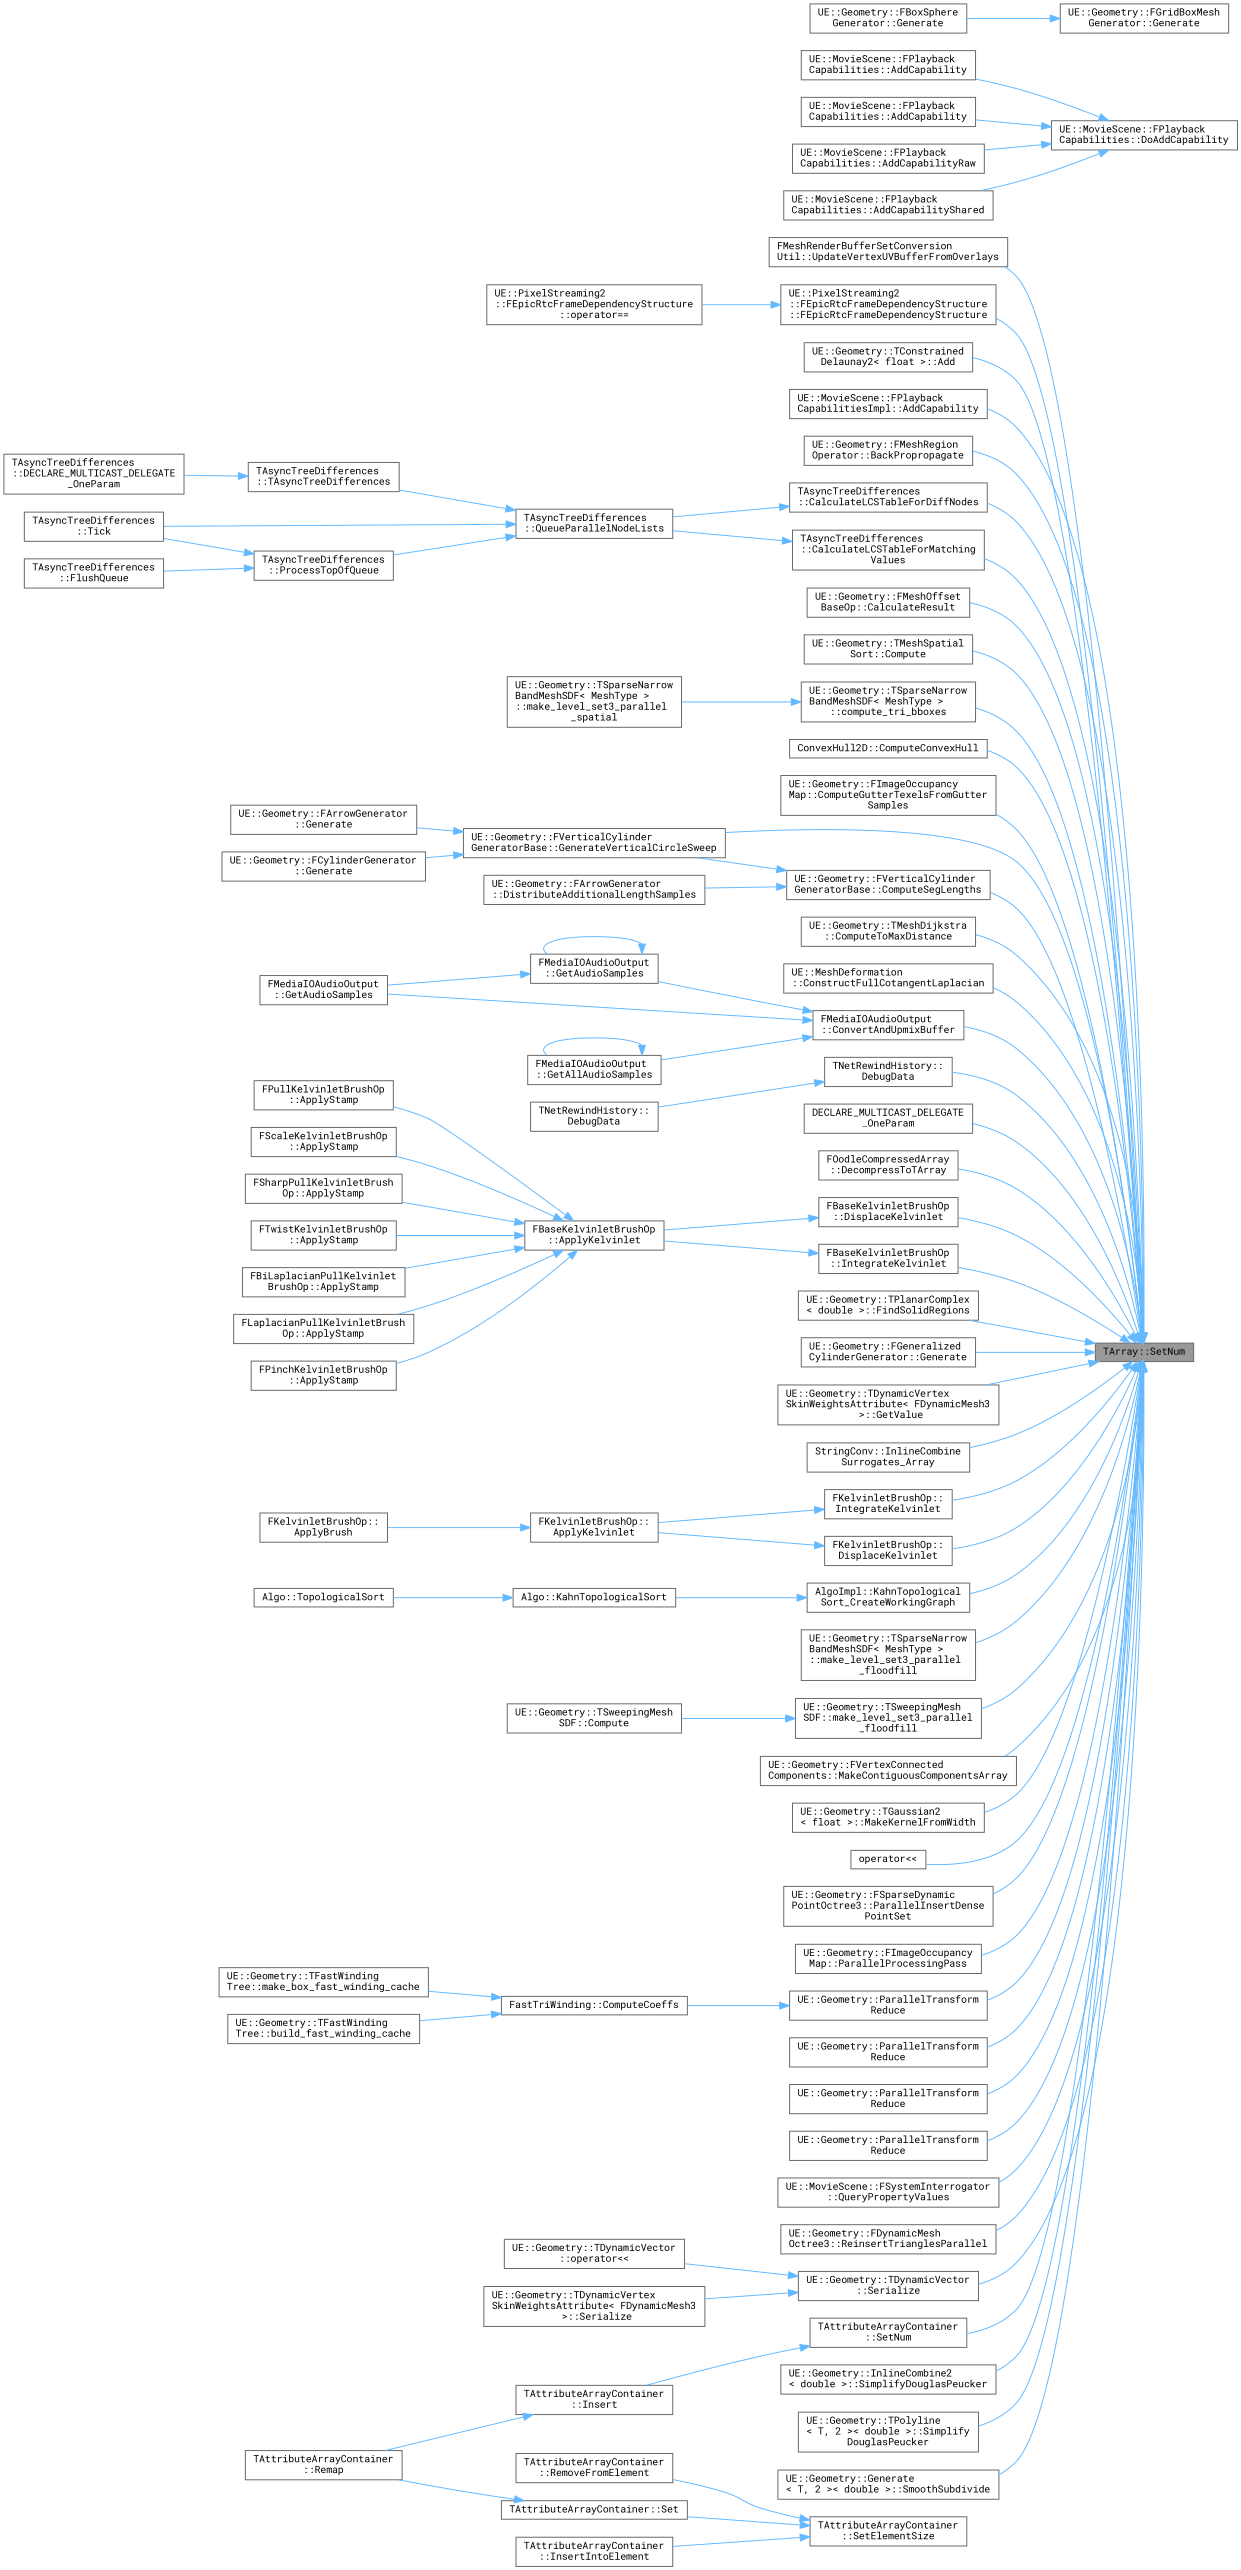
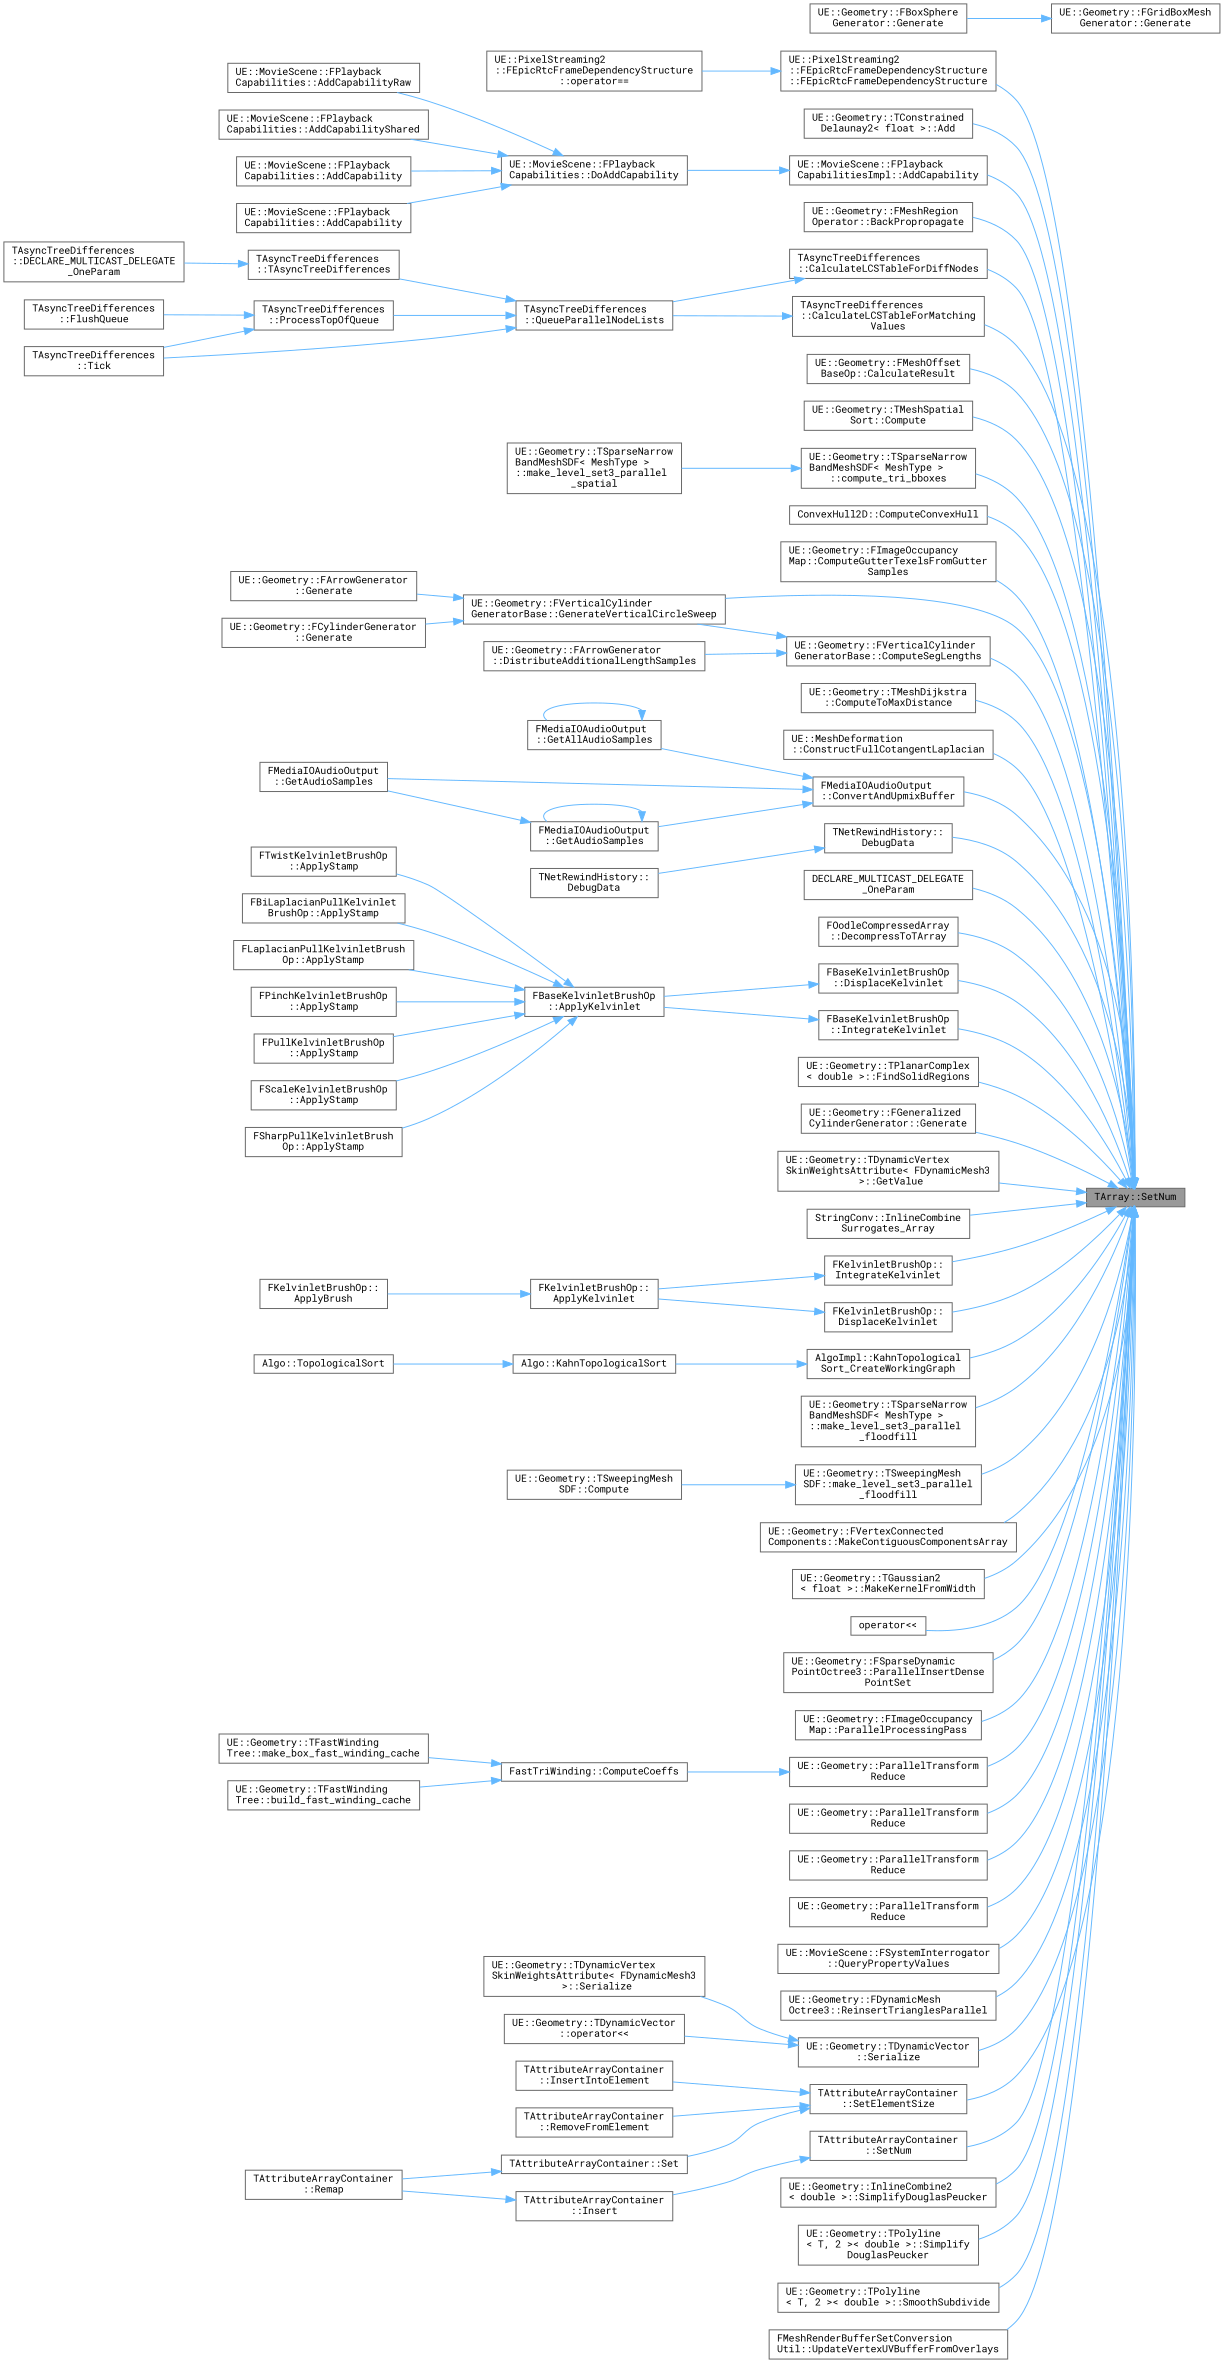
none -> (733, 170)
none -> (1113, 1729)
(888, 2485) -> (888, 2298)
